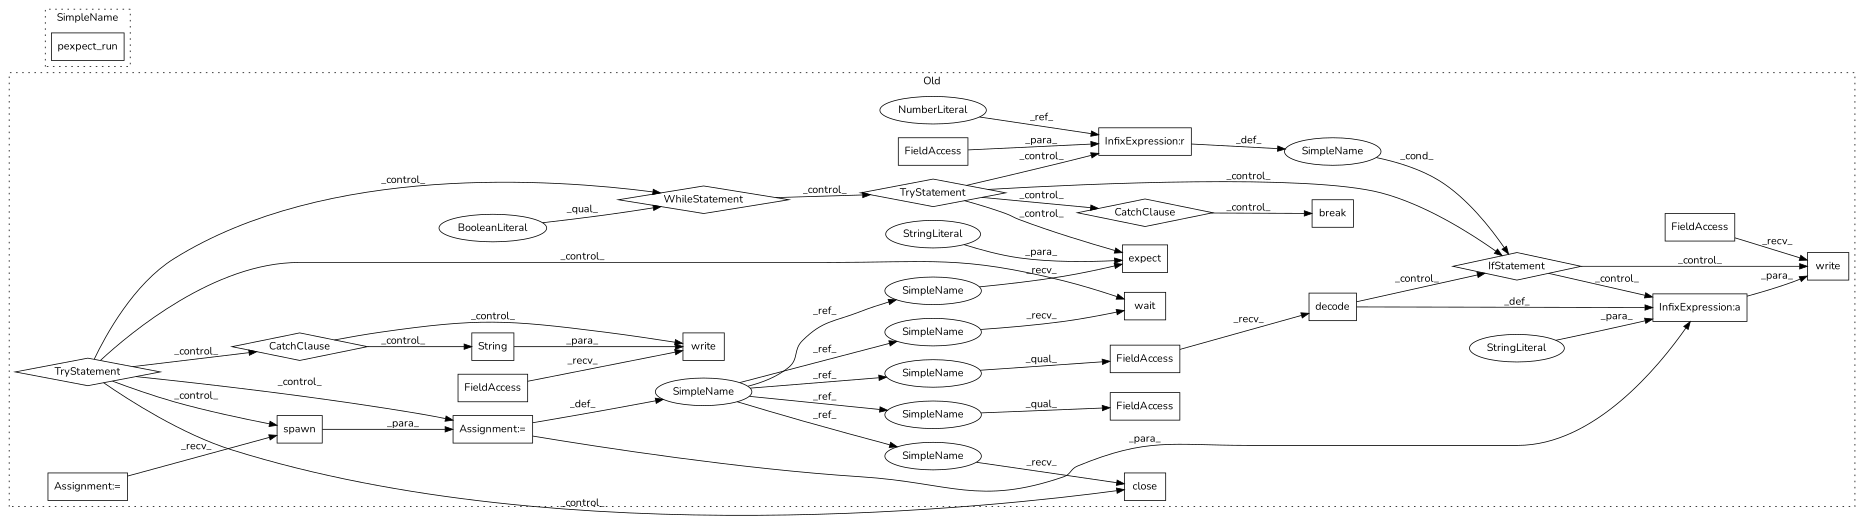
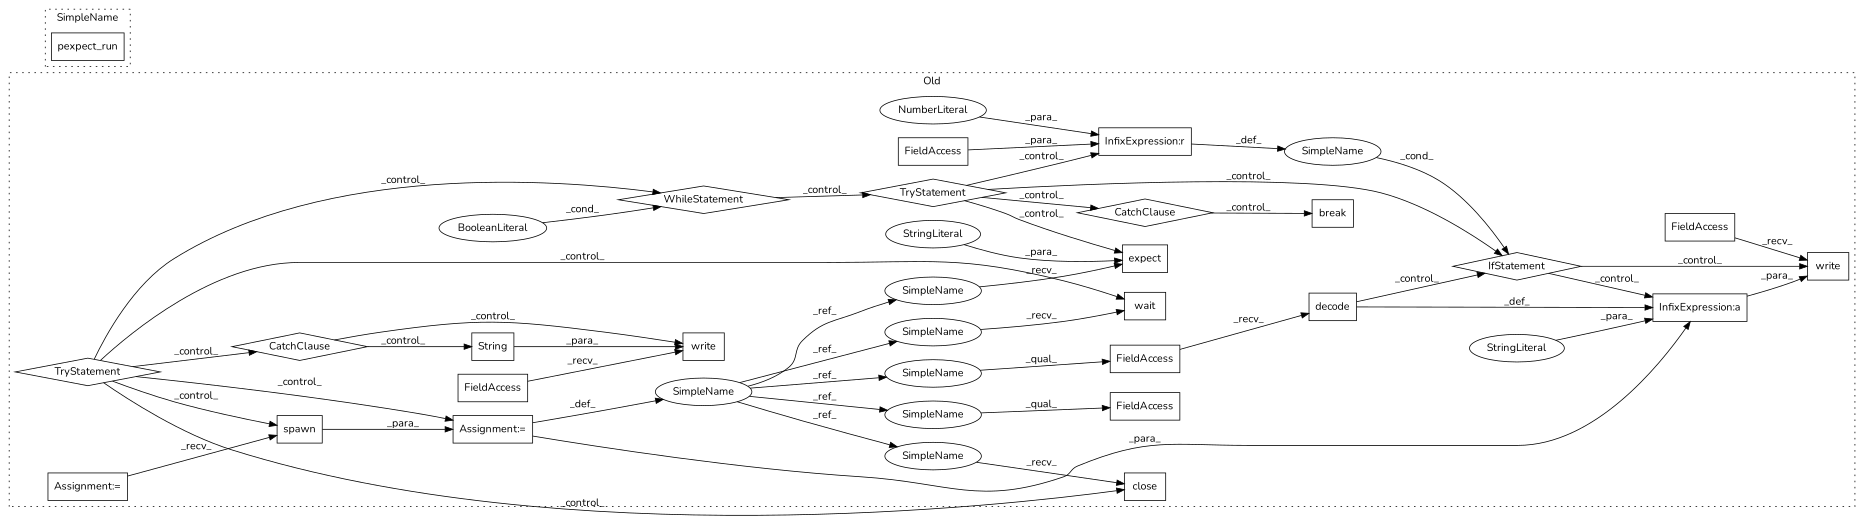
(1042, 117) -> (1042, 117)
(583, 209) -> (583, 209)
